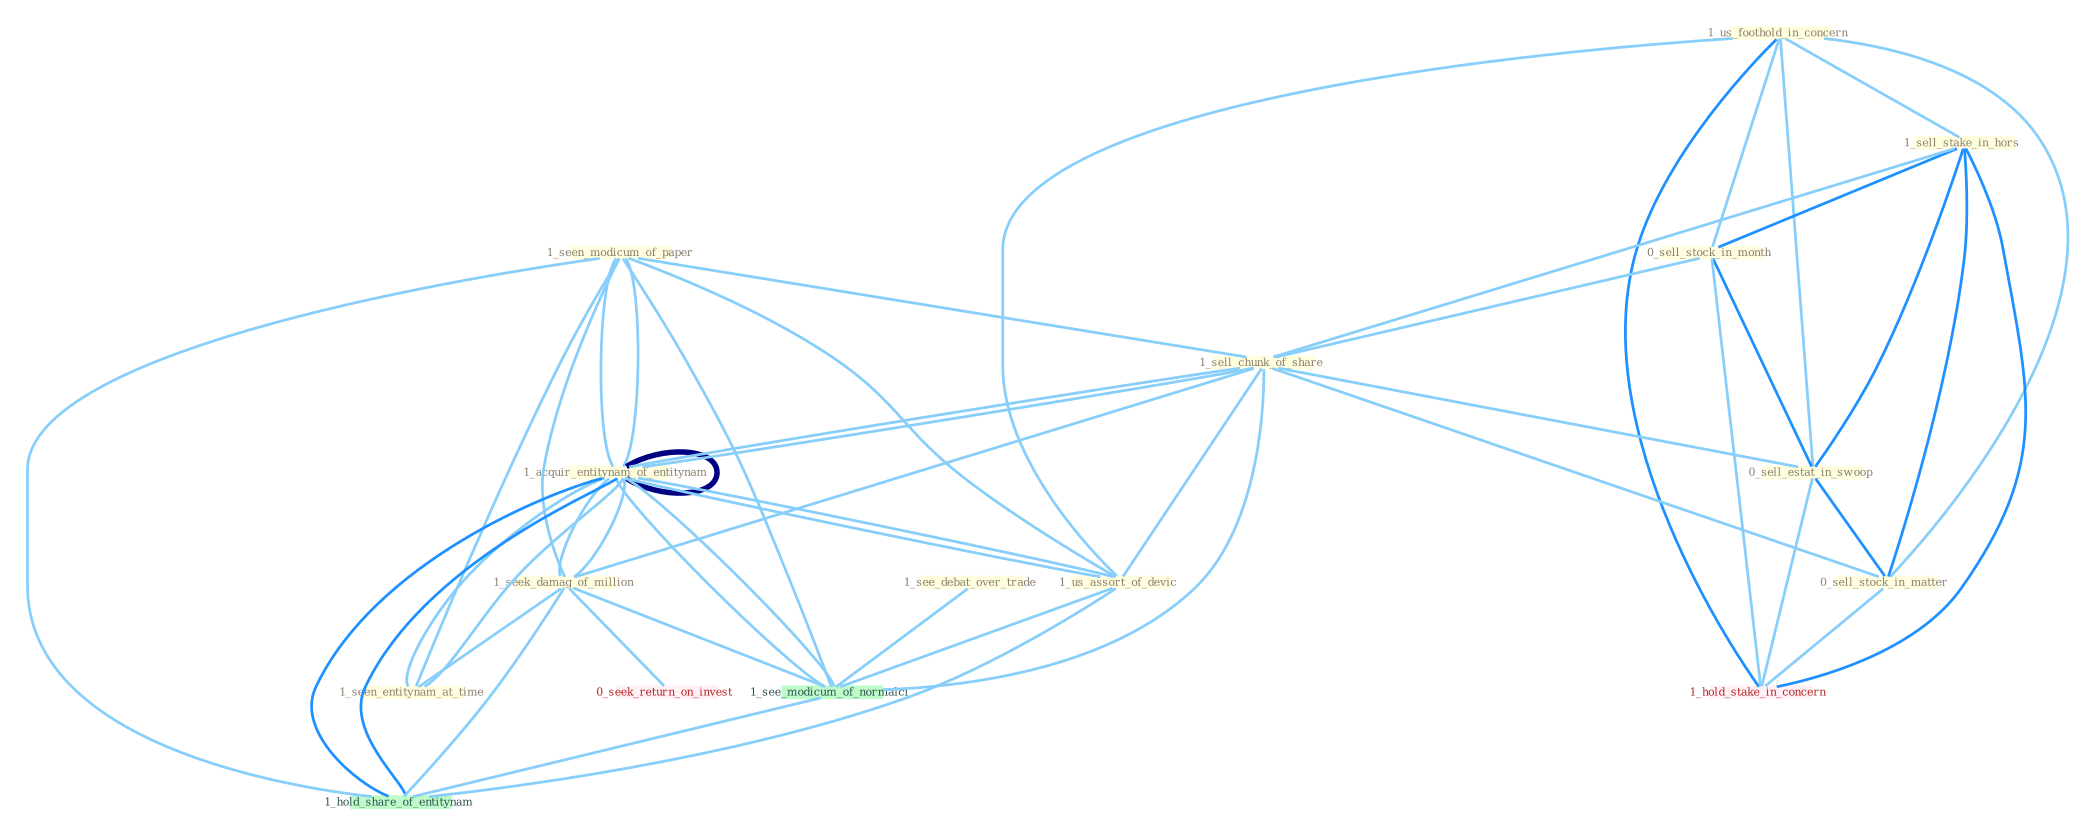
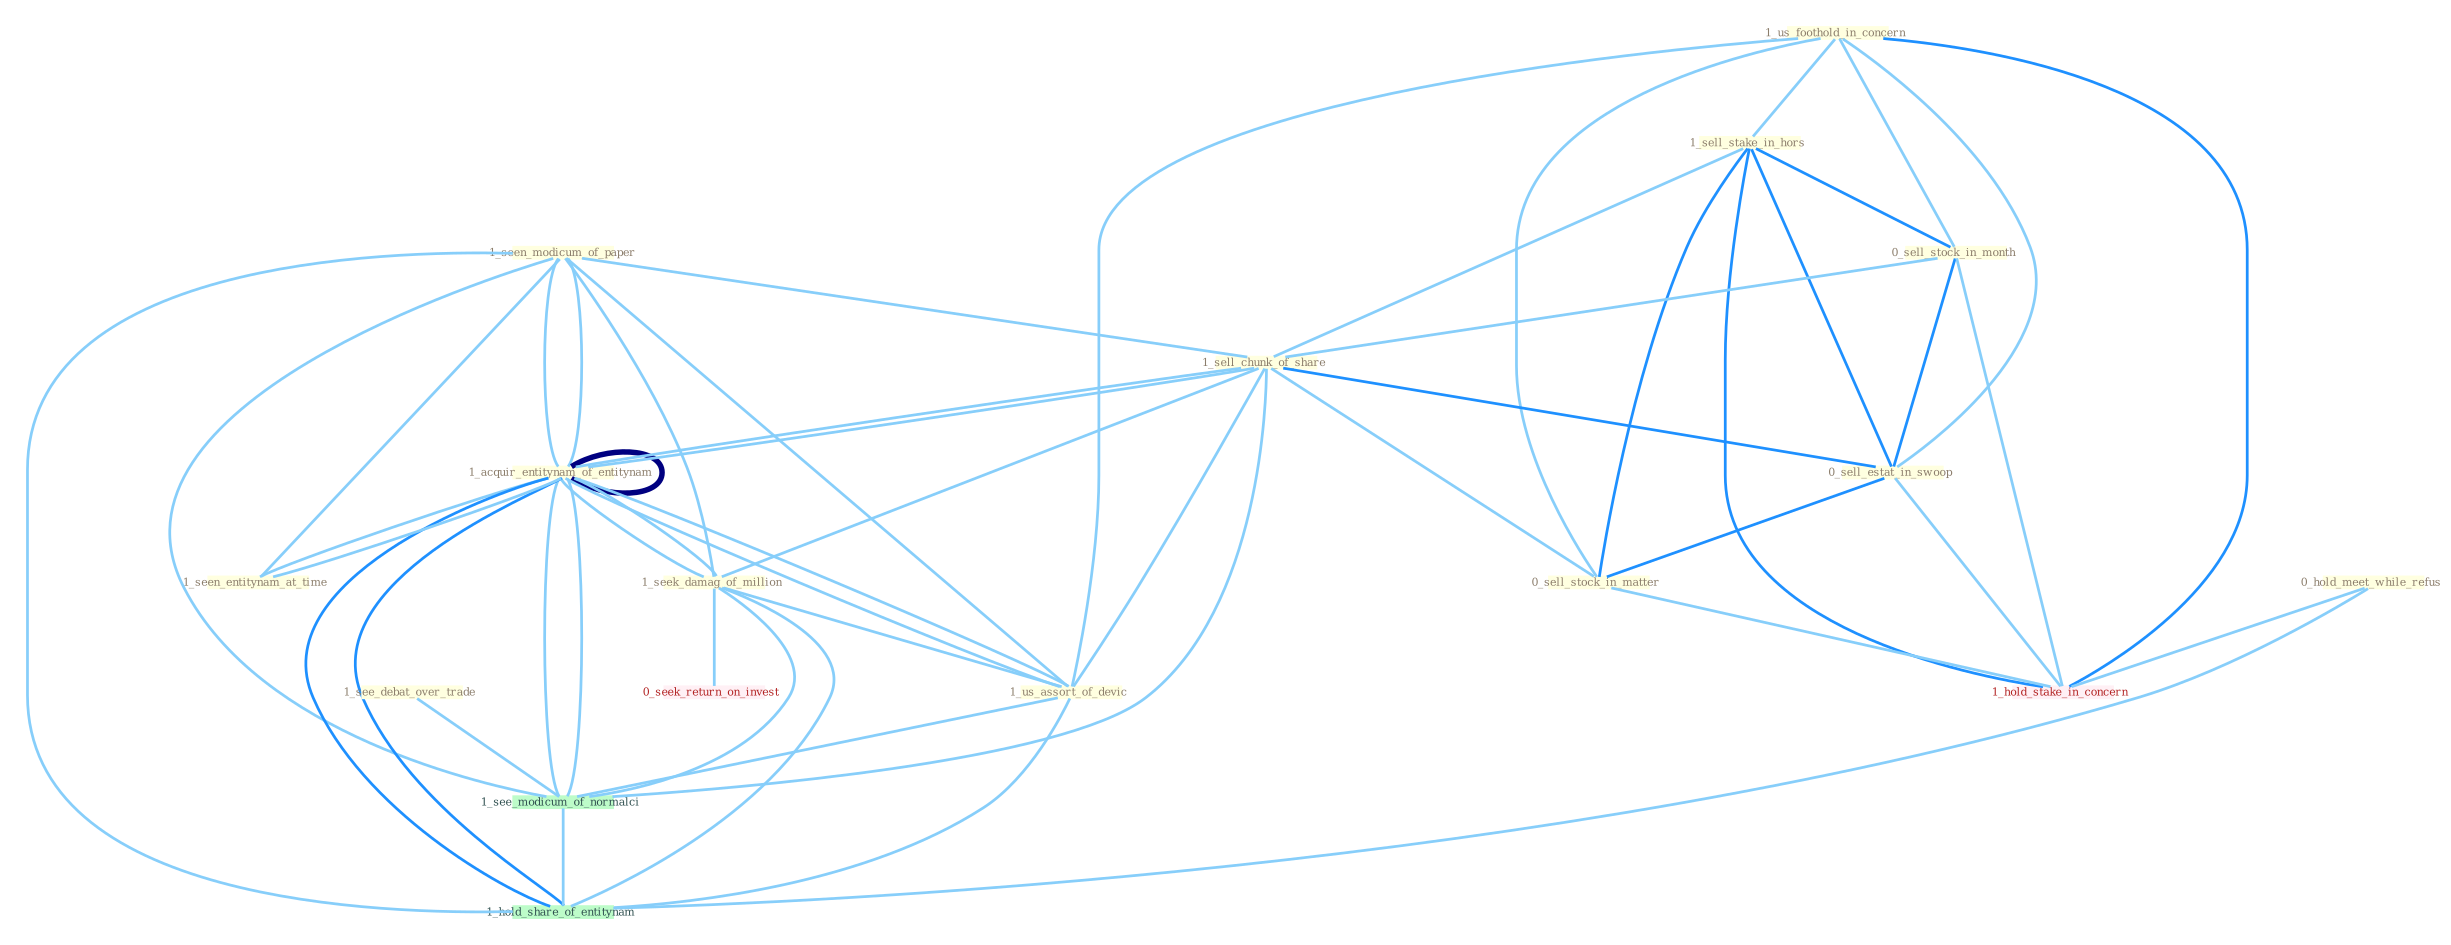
(1538, 418) -> (1579, 418)
none -> (2374, 582)
(490, 638) -> (867, 630)
